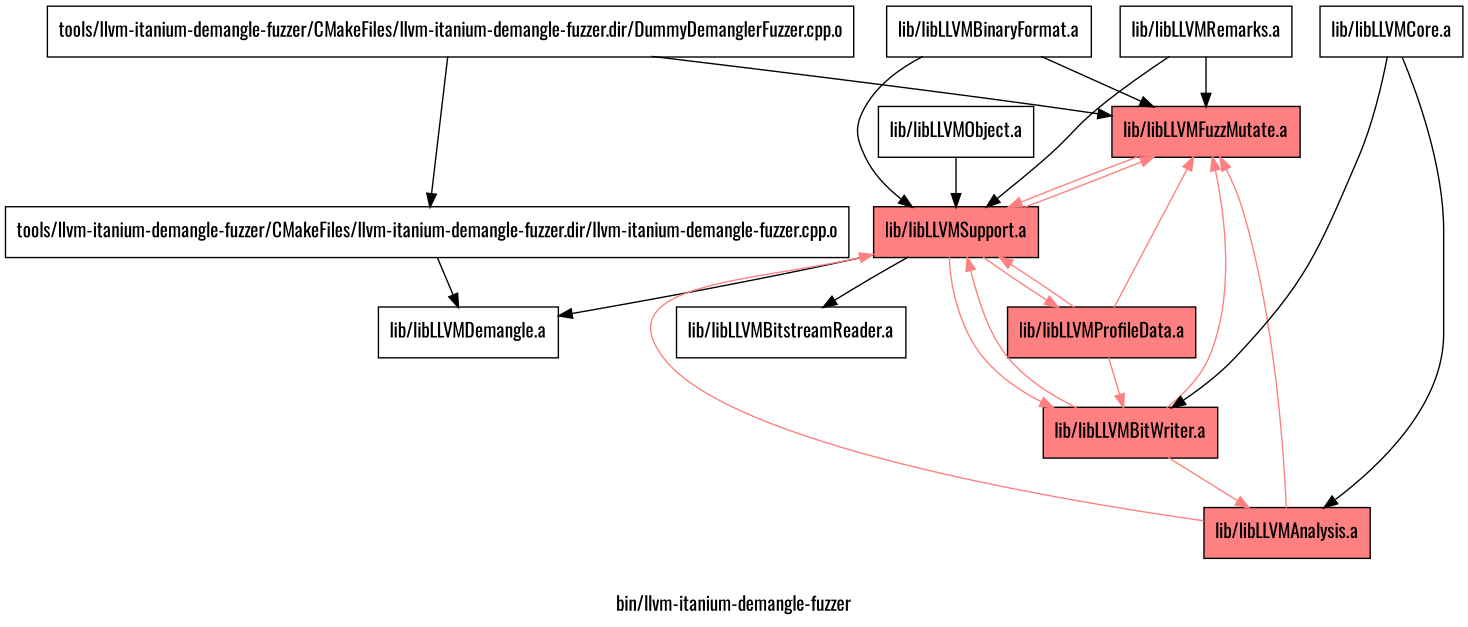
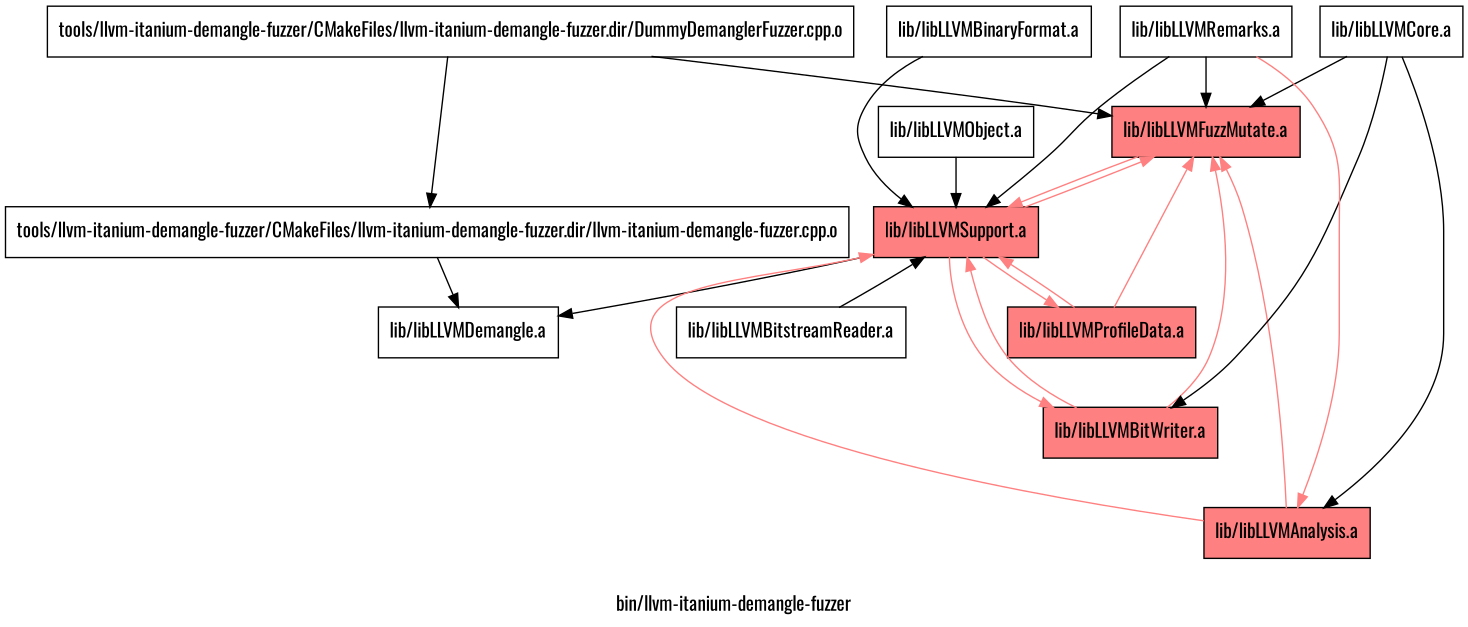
(1091, 79) -> (1305, 78)
(871, 278) -> (876, 286)
(1114, 376) -> none
(1203, 479) -> (1339, 262)
